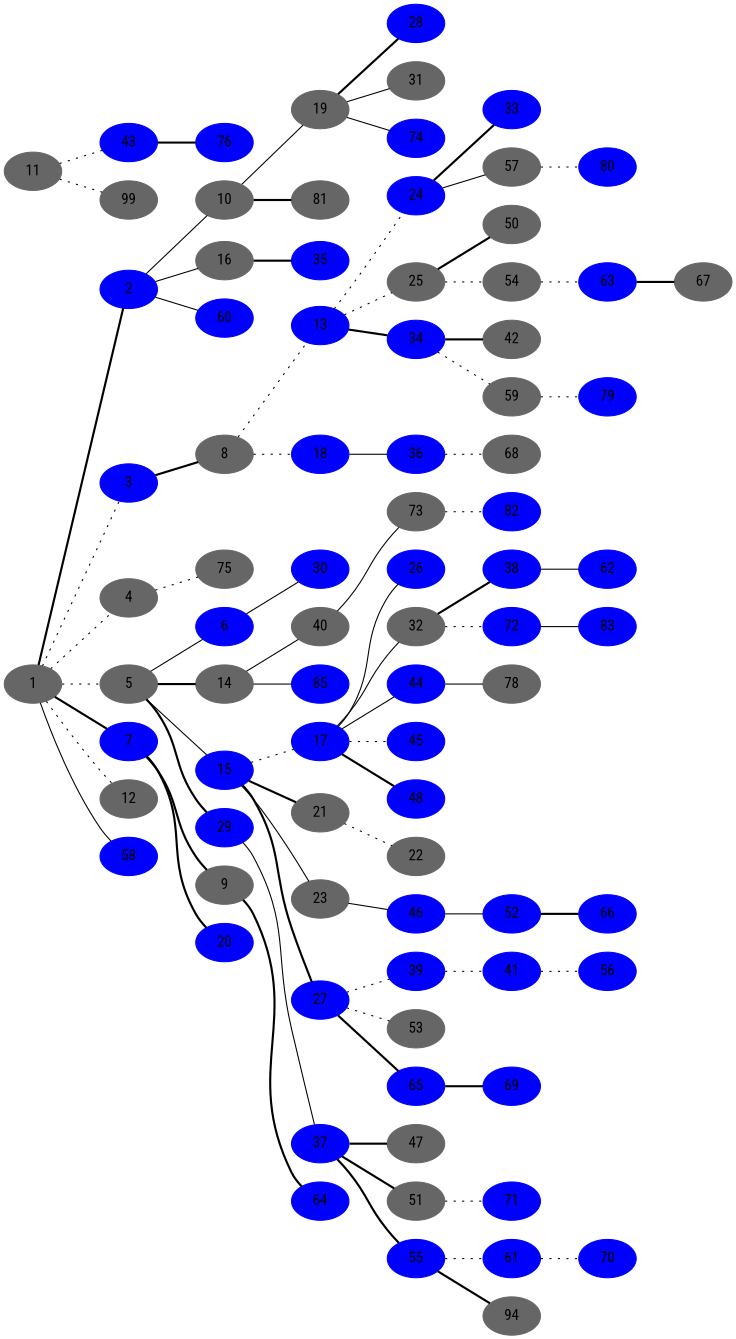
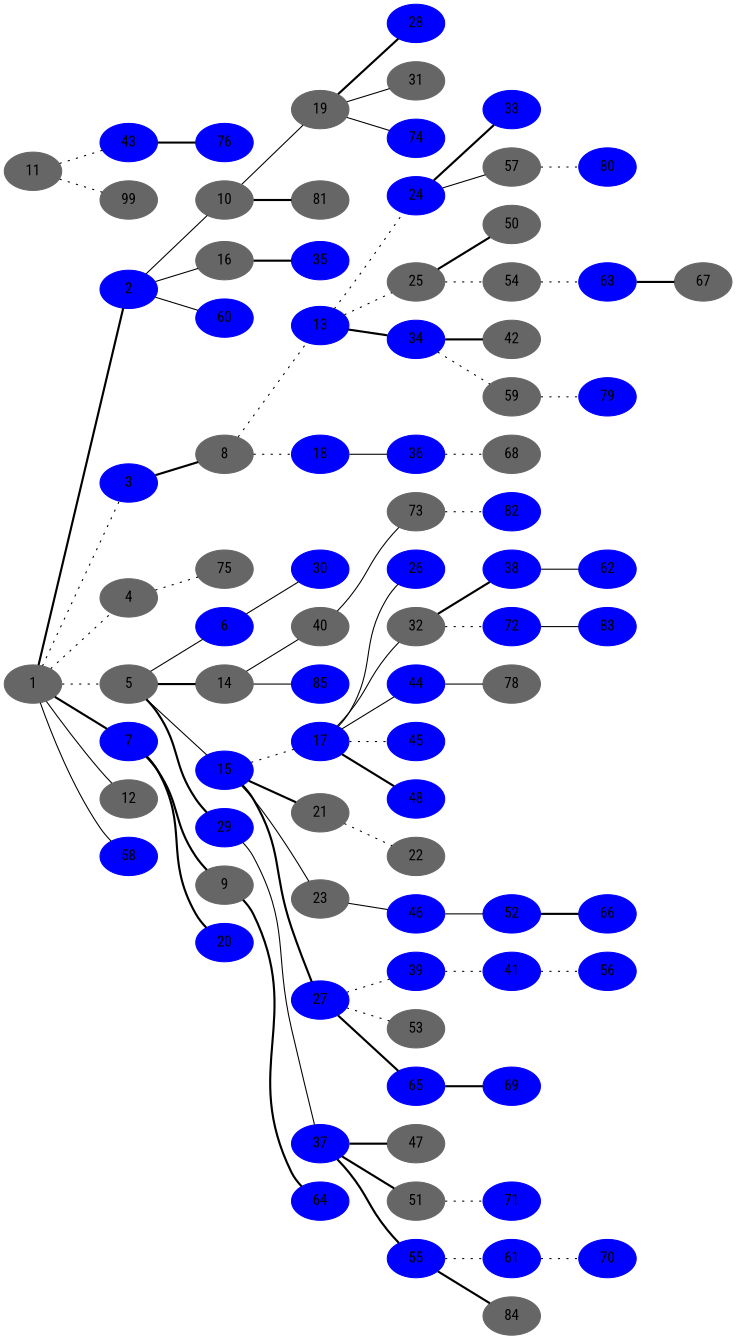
(78, 743) -> (78, 743)
(512, 1316) -> (512, 1316)
